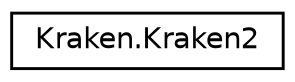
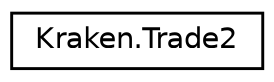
(147, 41) -> (137, 41)
